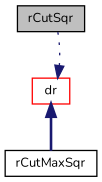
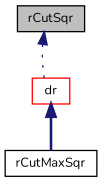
(60, 49) -> (42, 62)
